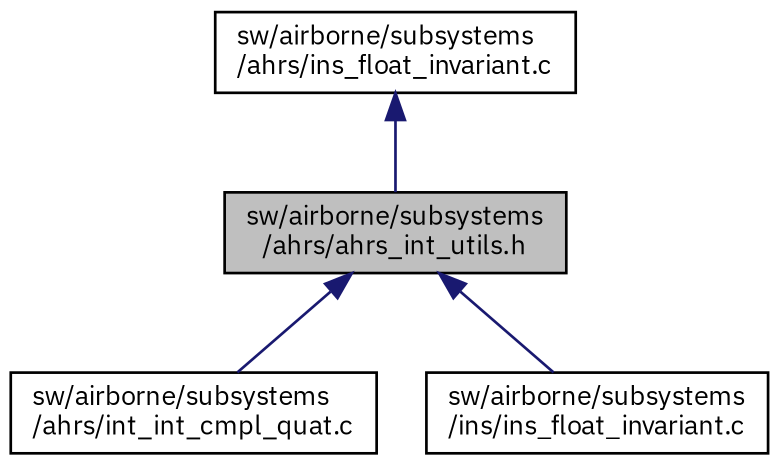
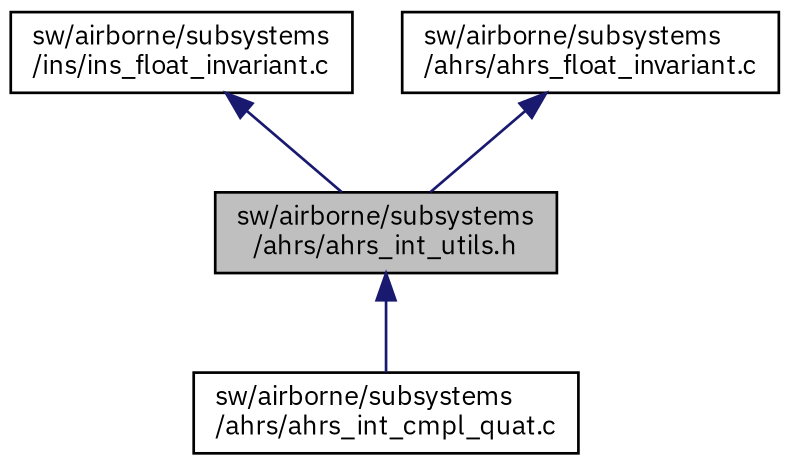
(395, 52) -> (591, 52)
(507, 332) -> (294, 151)
(194, 413) -> (386, 413)
